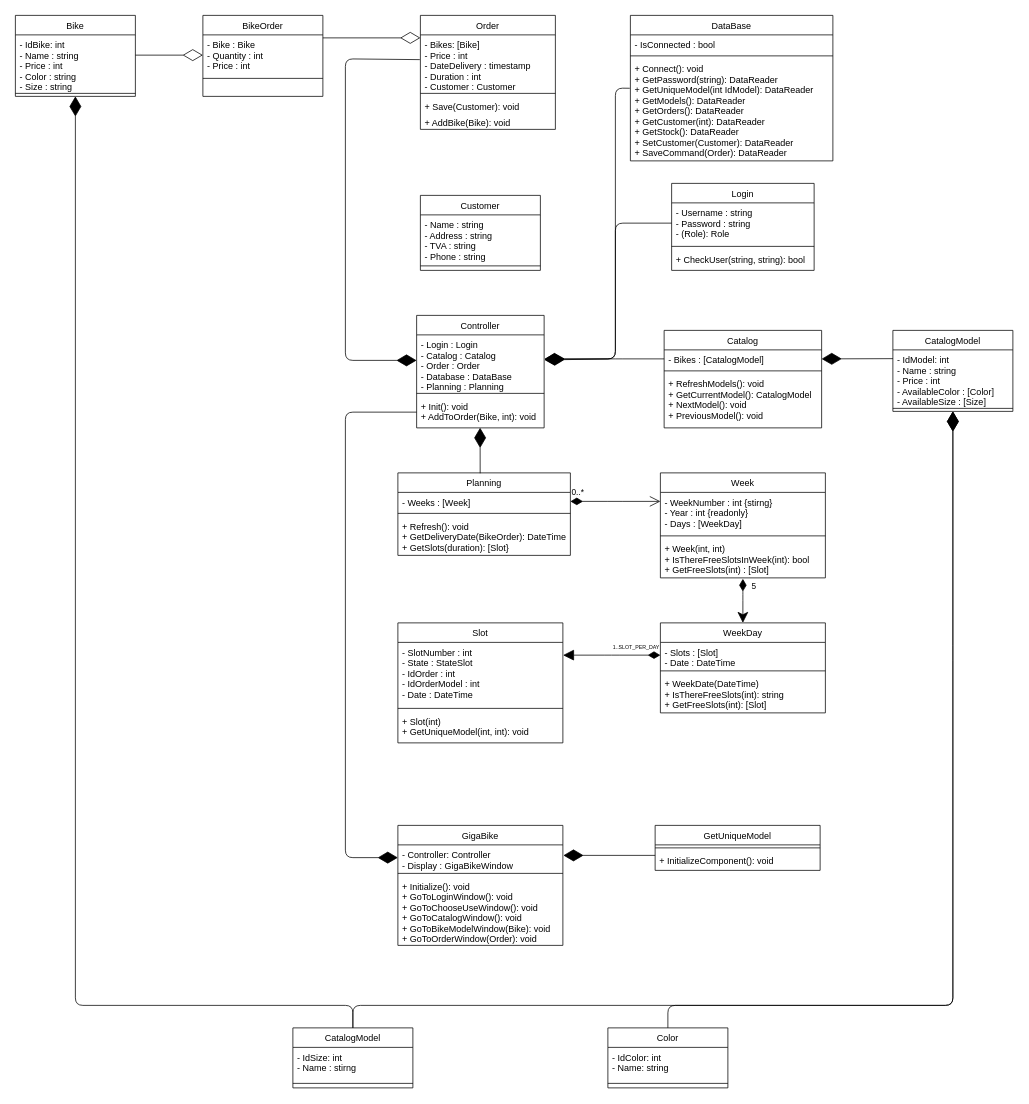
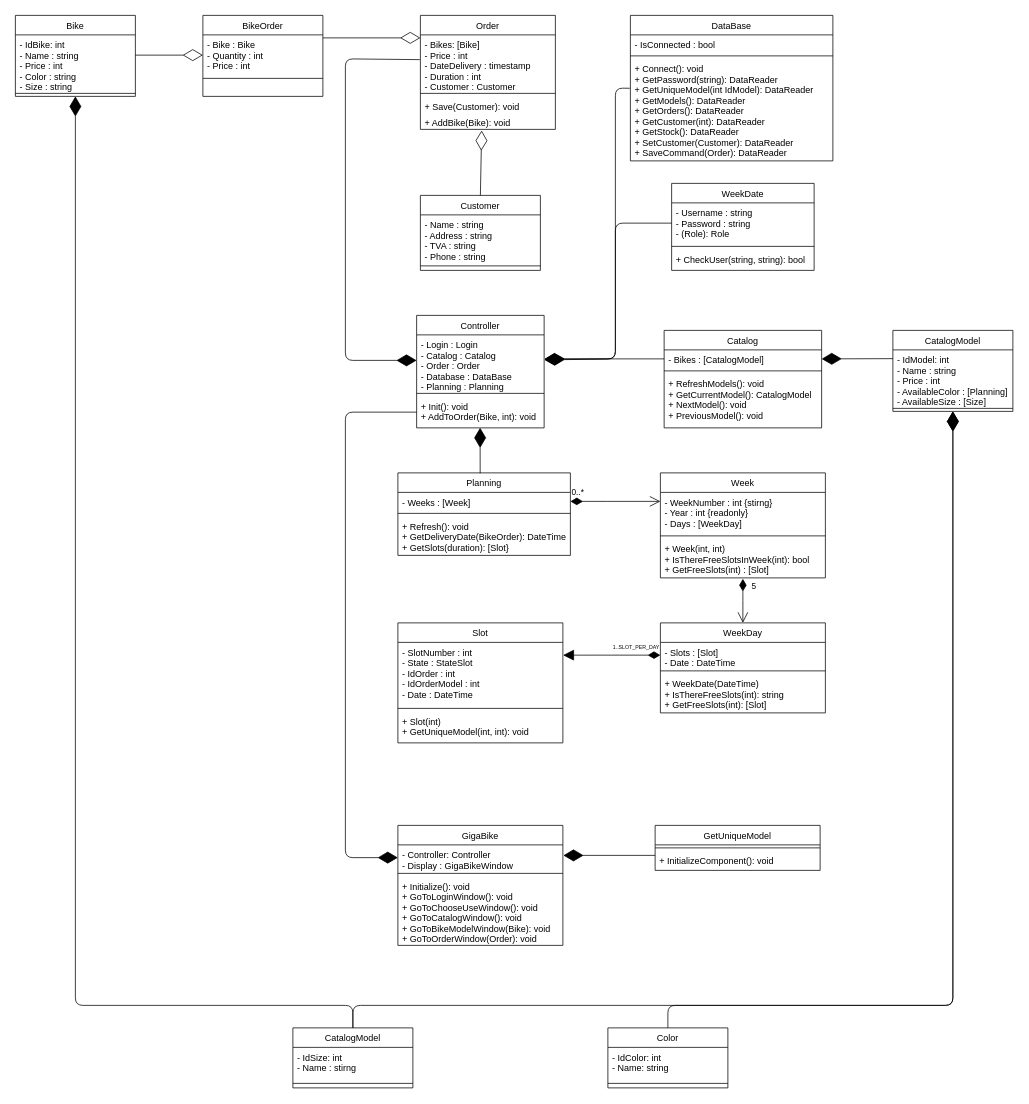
none -> (481, 173)
(743, 194) -> (743, 194)
(926, 360) -> (926, 360)
(743, 613) -> (743, 616)
